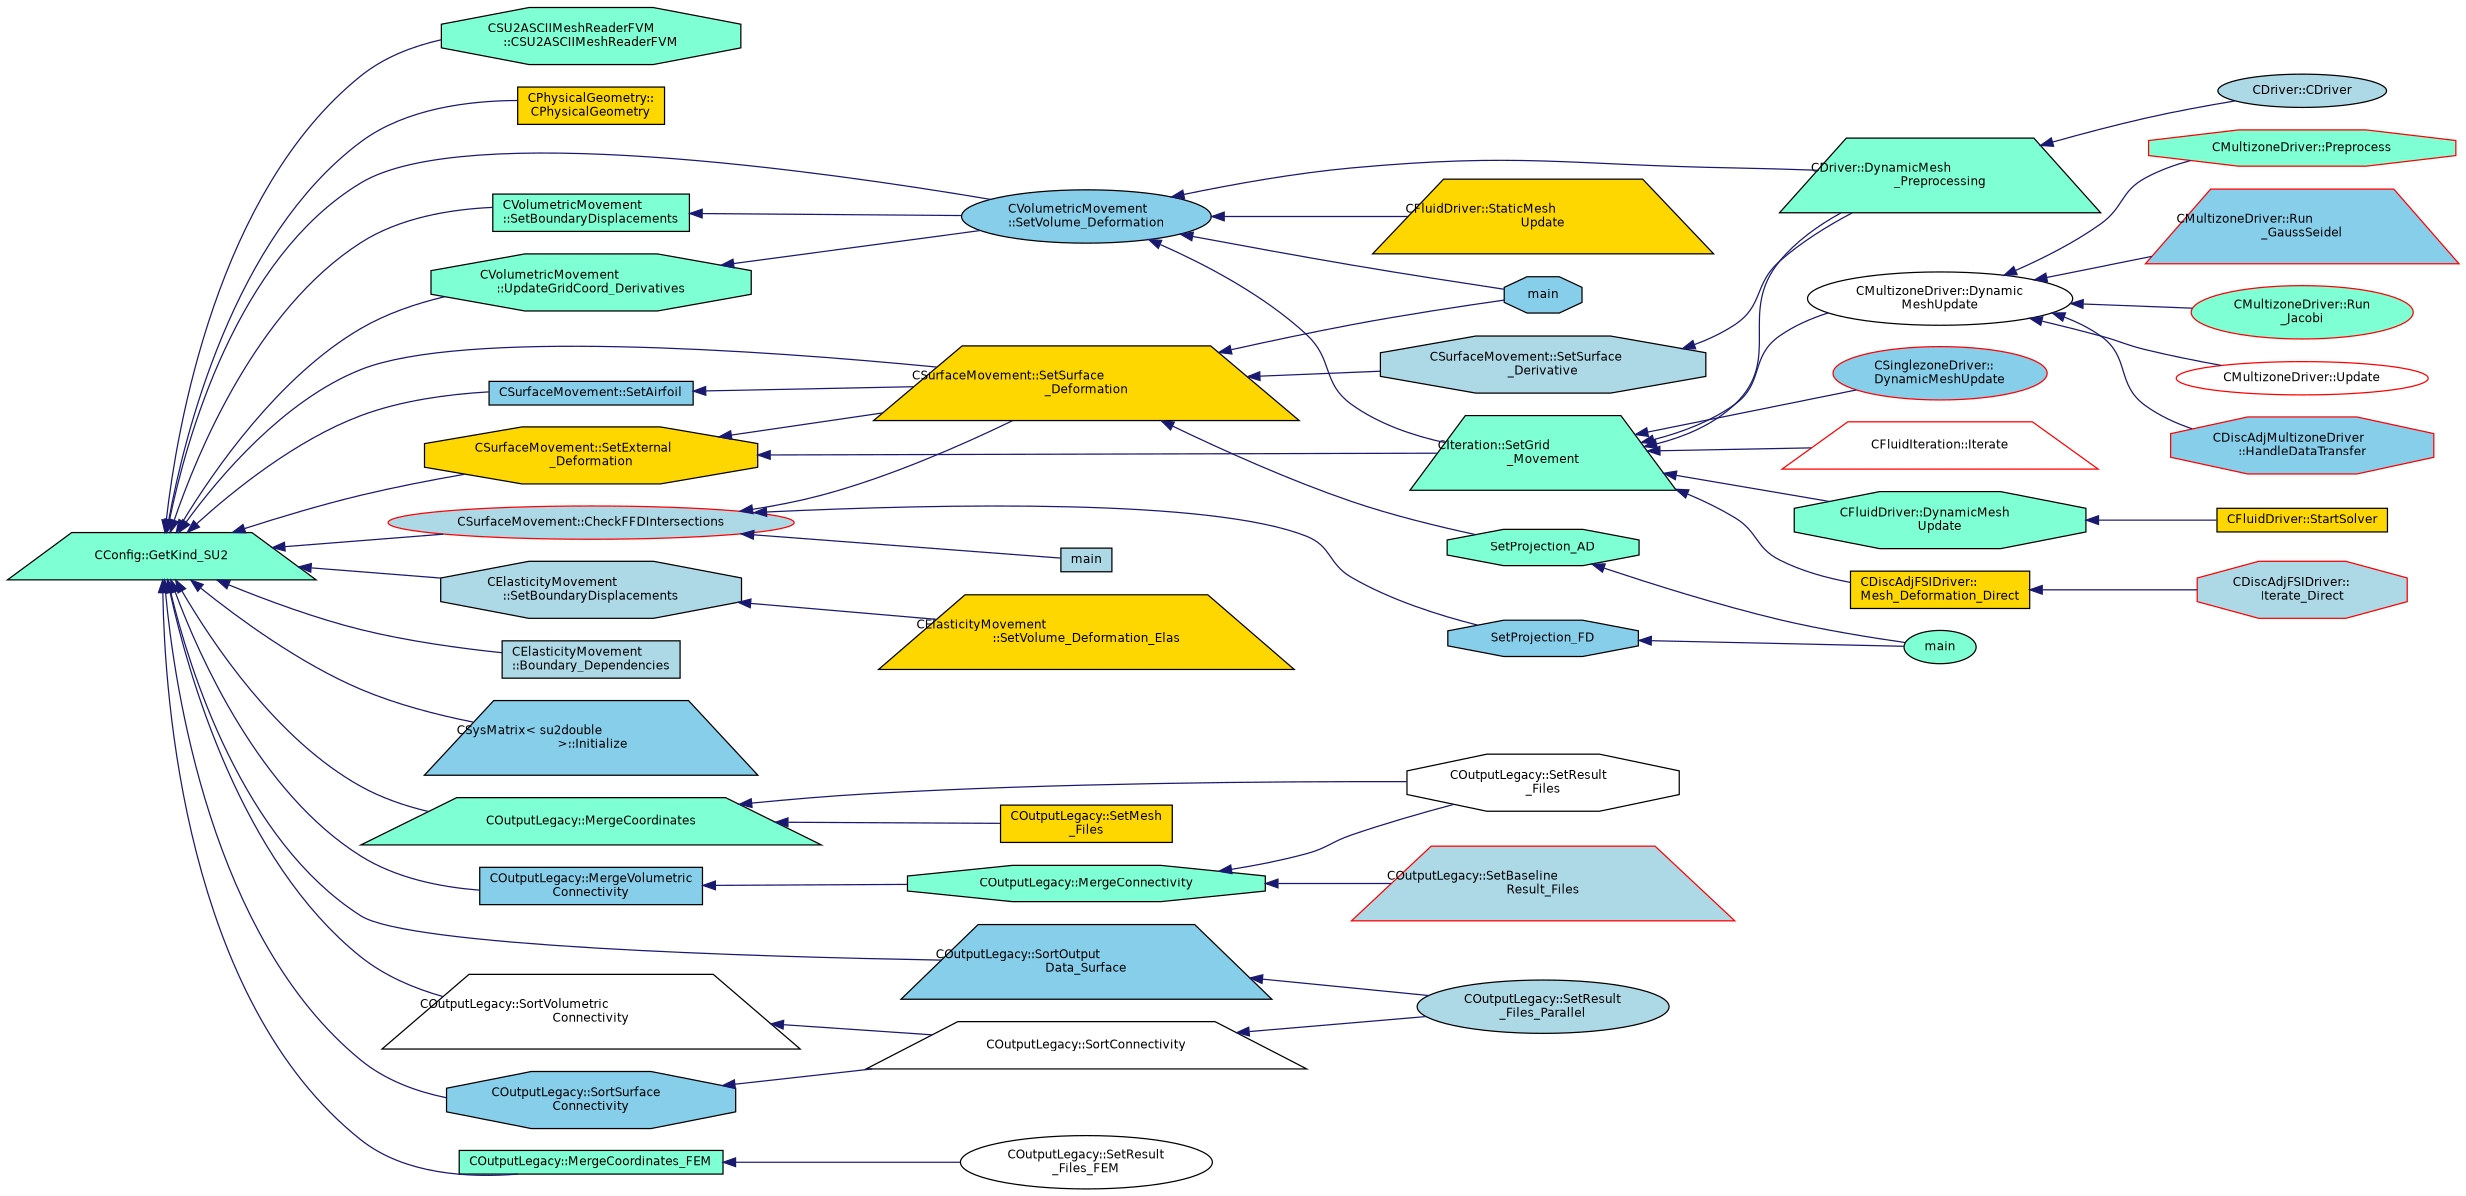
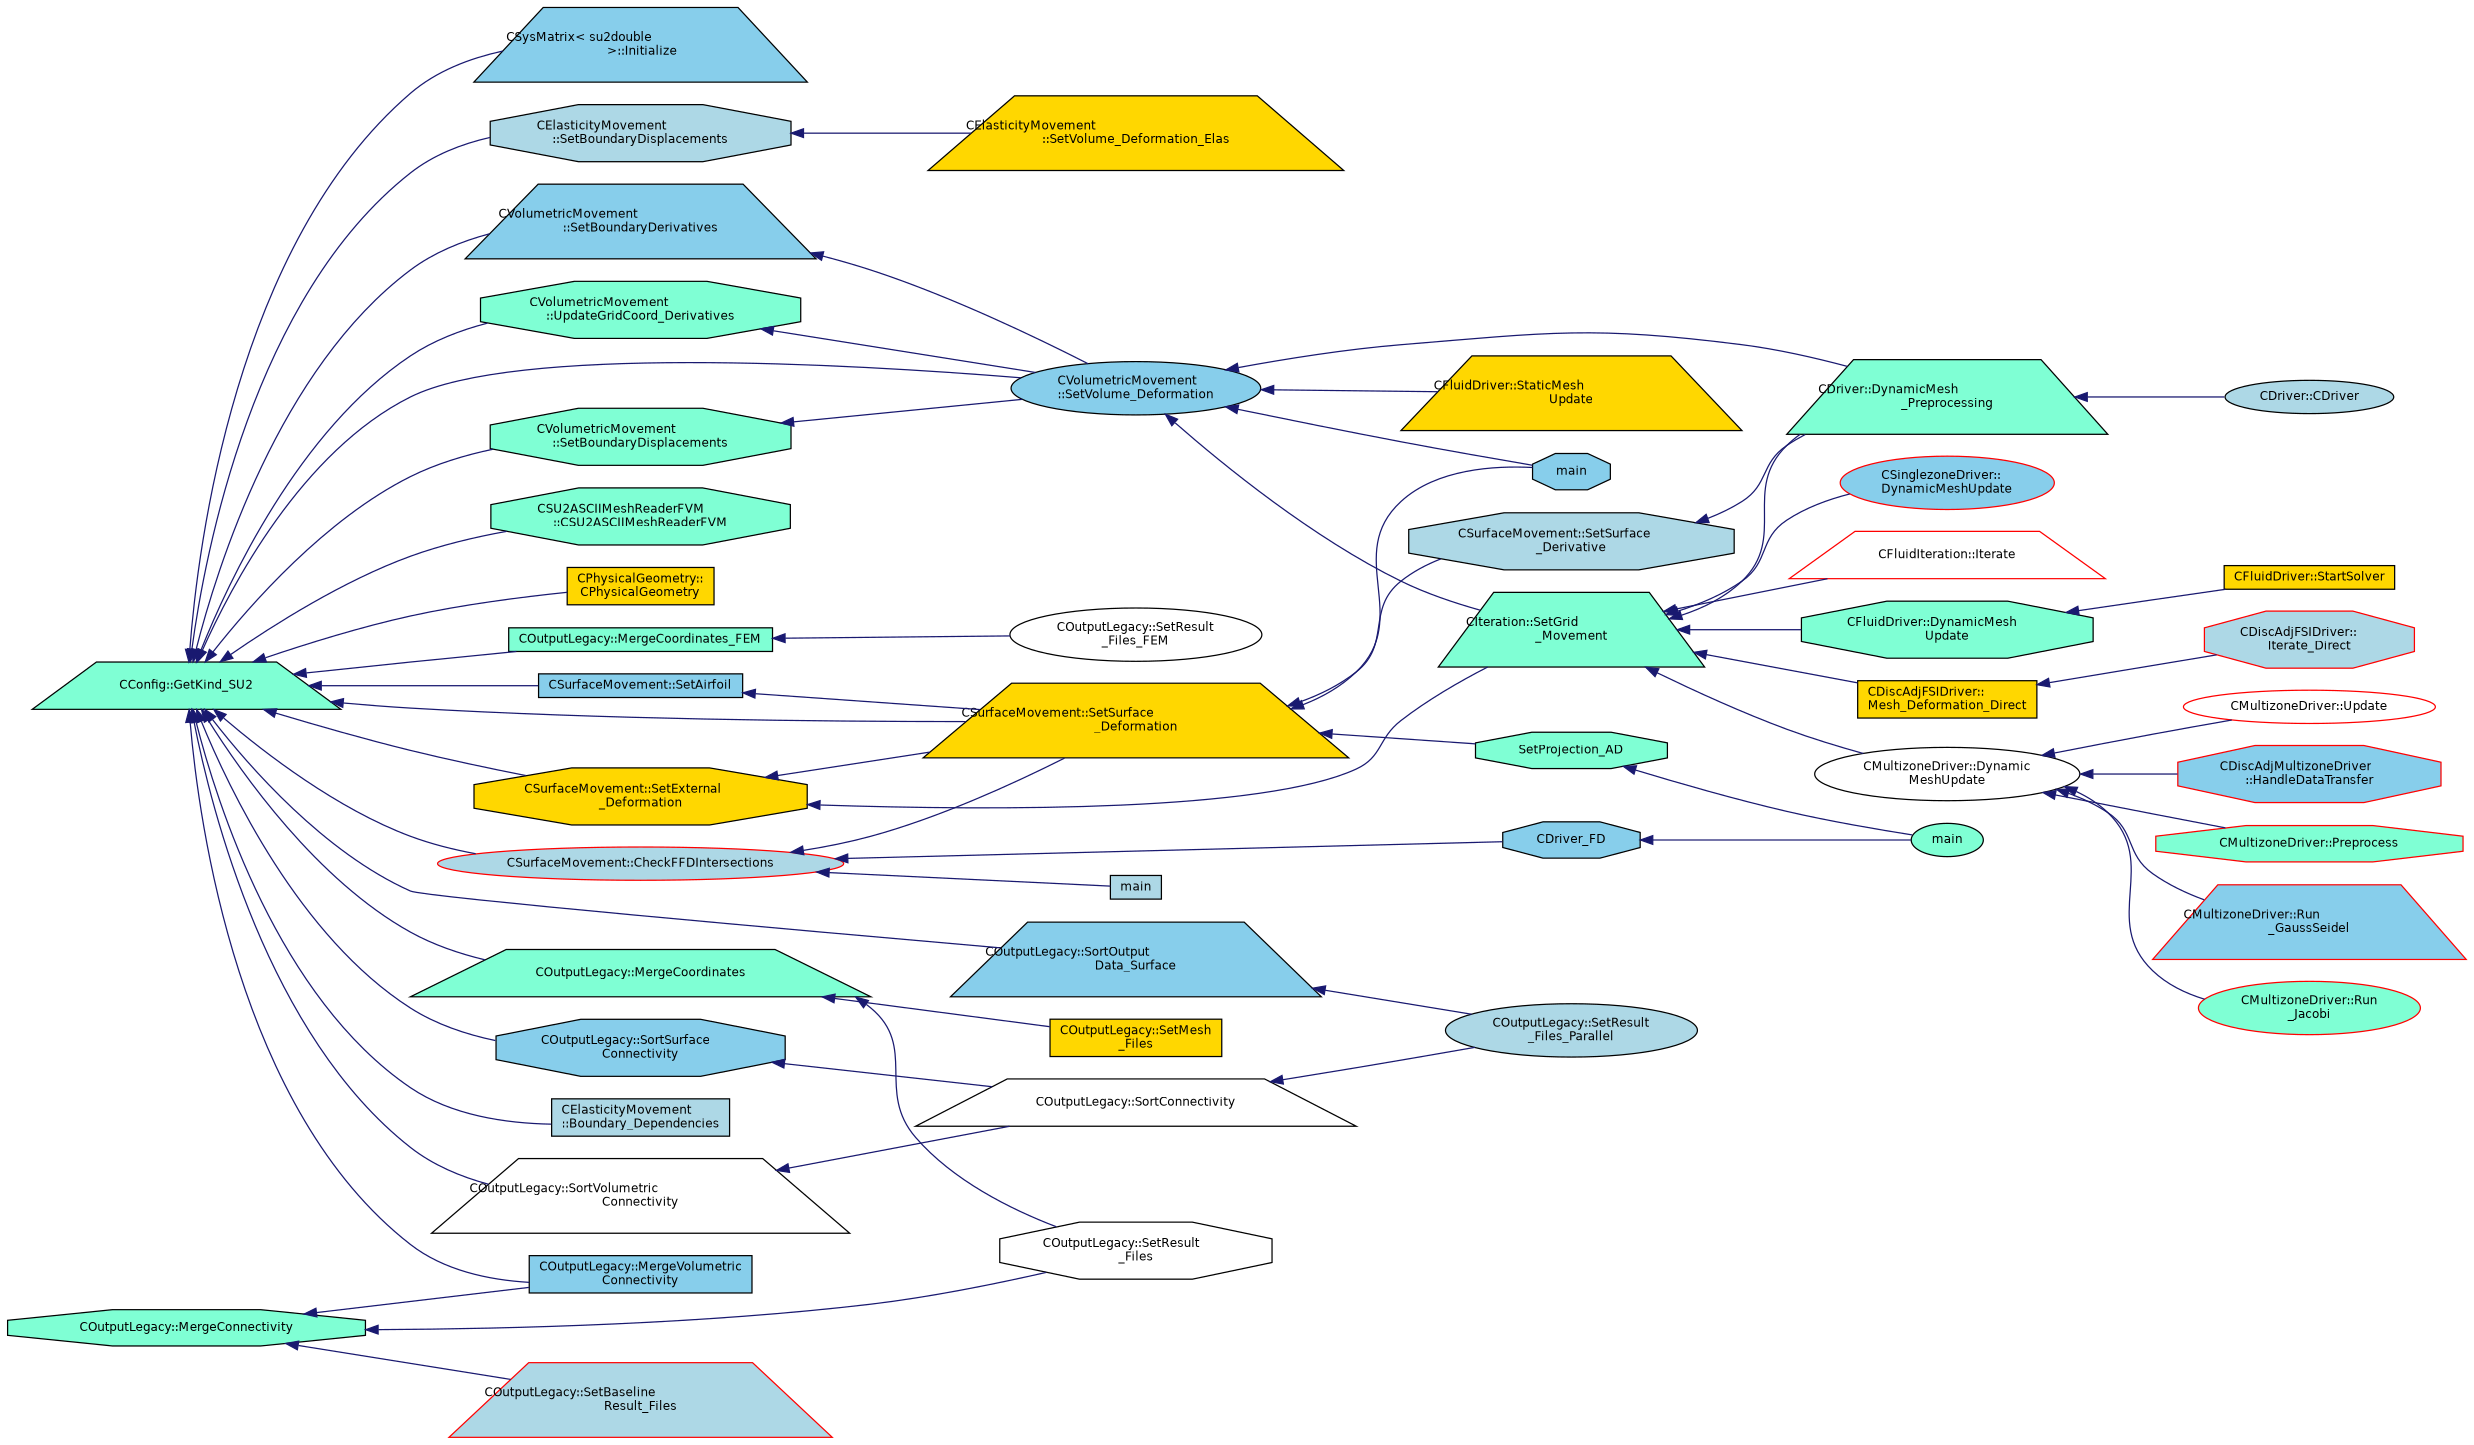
(591, 213) -> (641, 437)
none -> (641, 222)
(1543, 638) -> (1571, 840)
(811, 885) -> (423, 1300)
